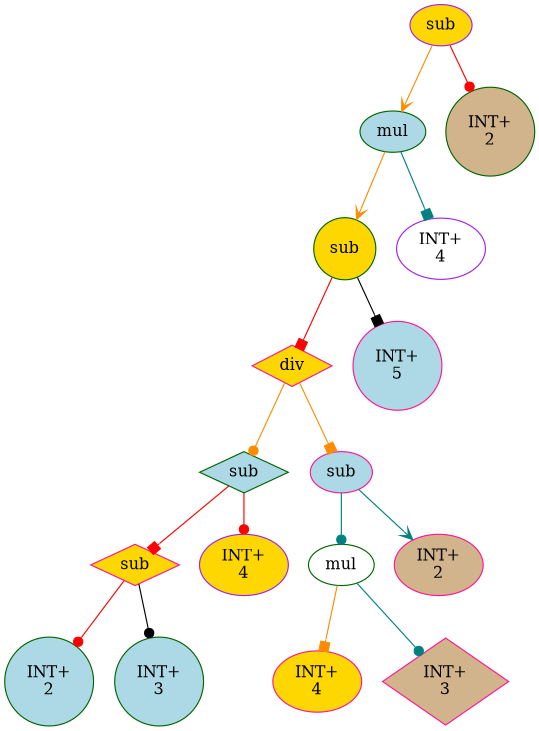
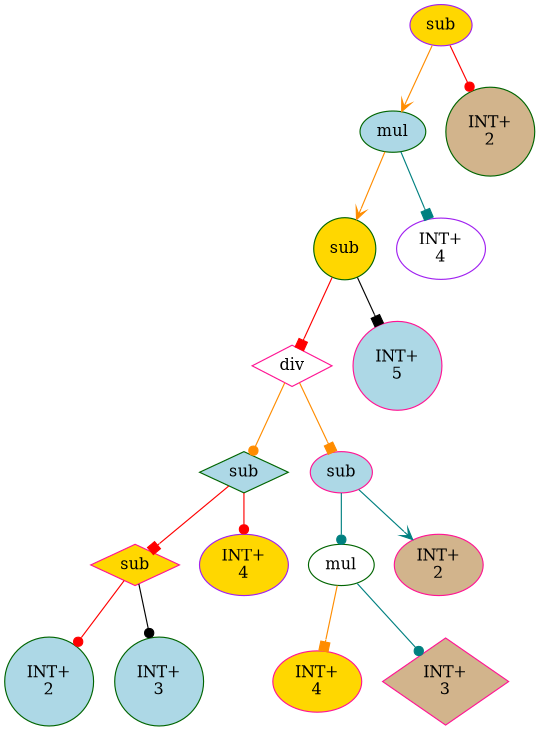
(292, 366) -> (292, 366)
